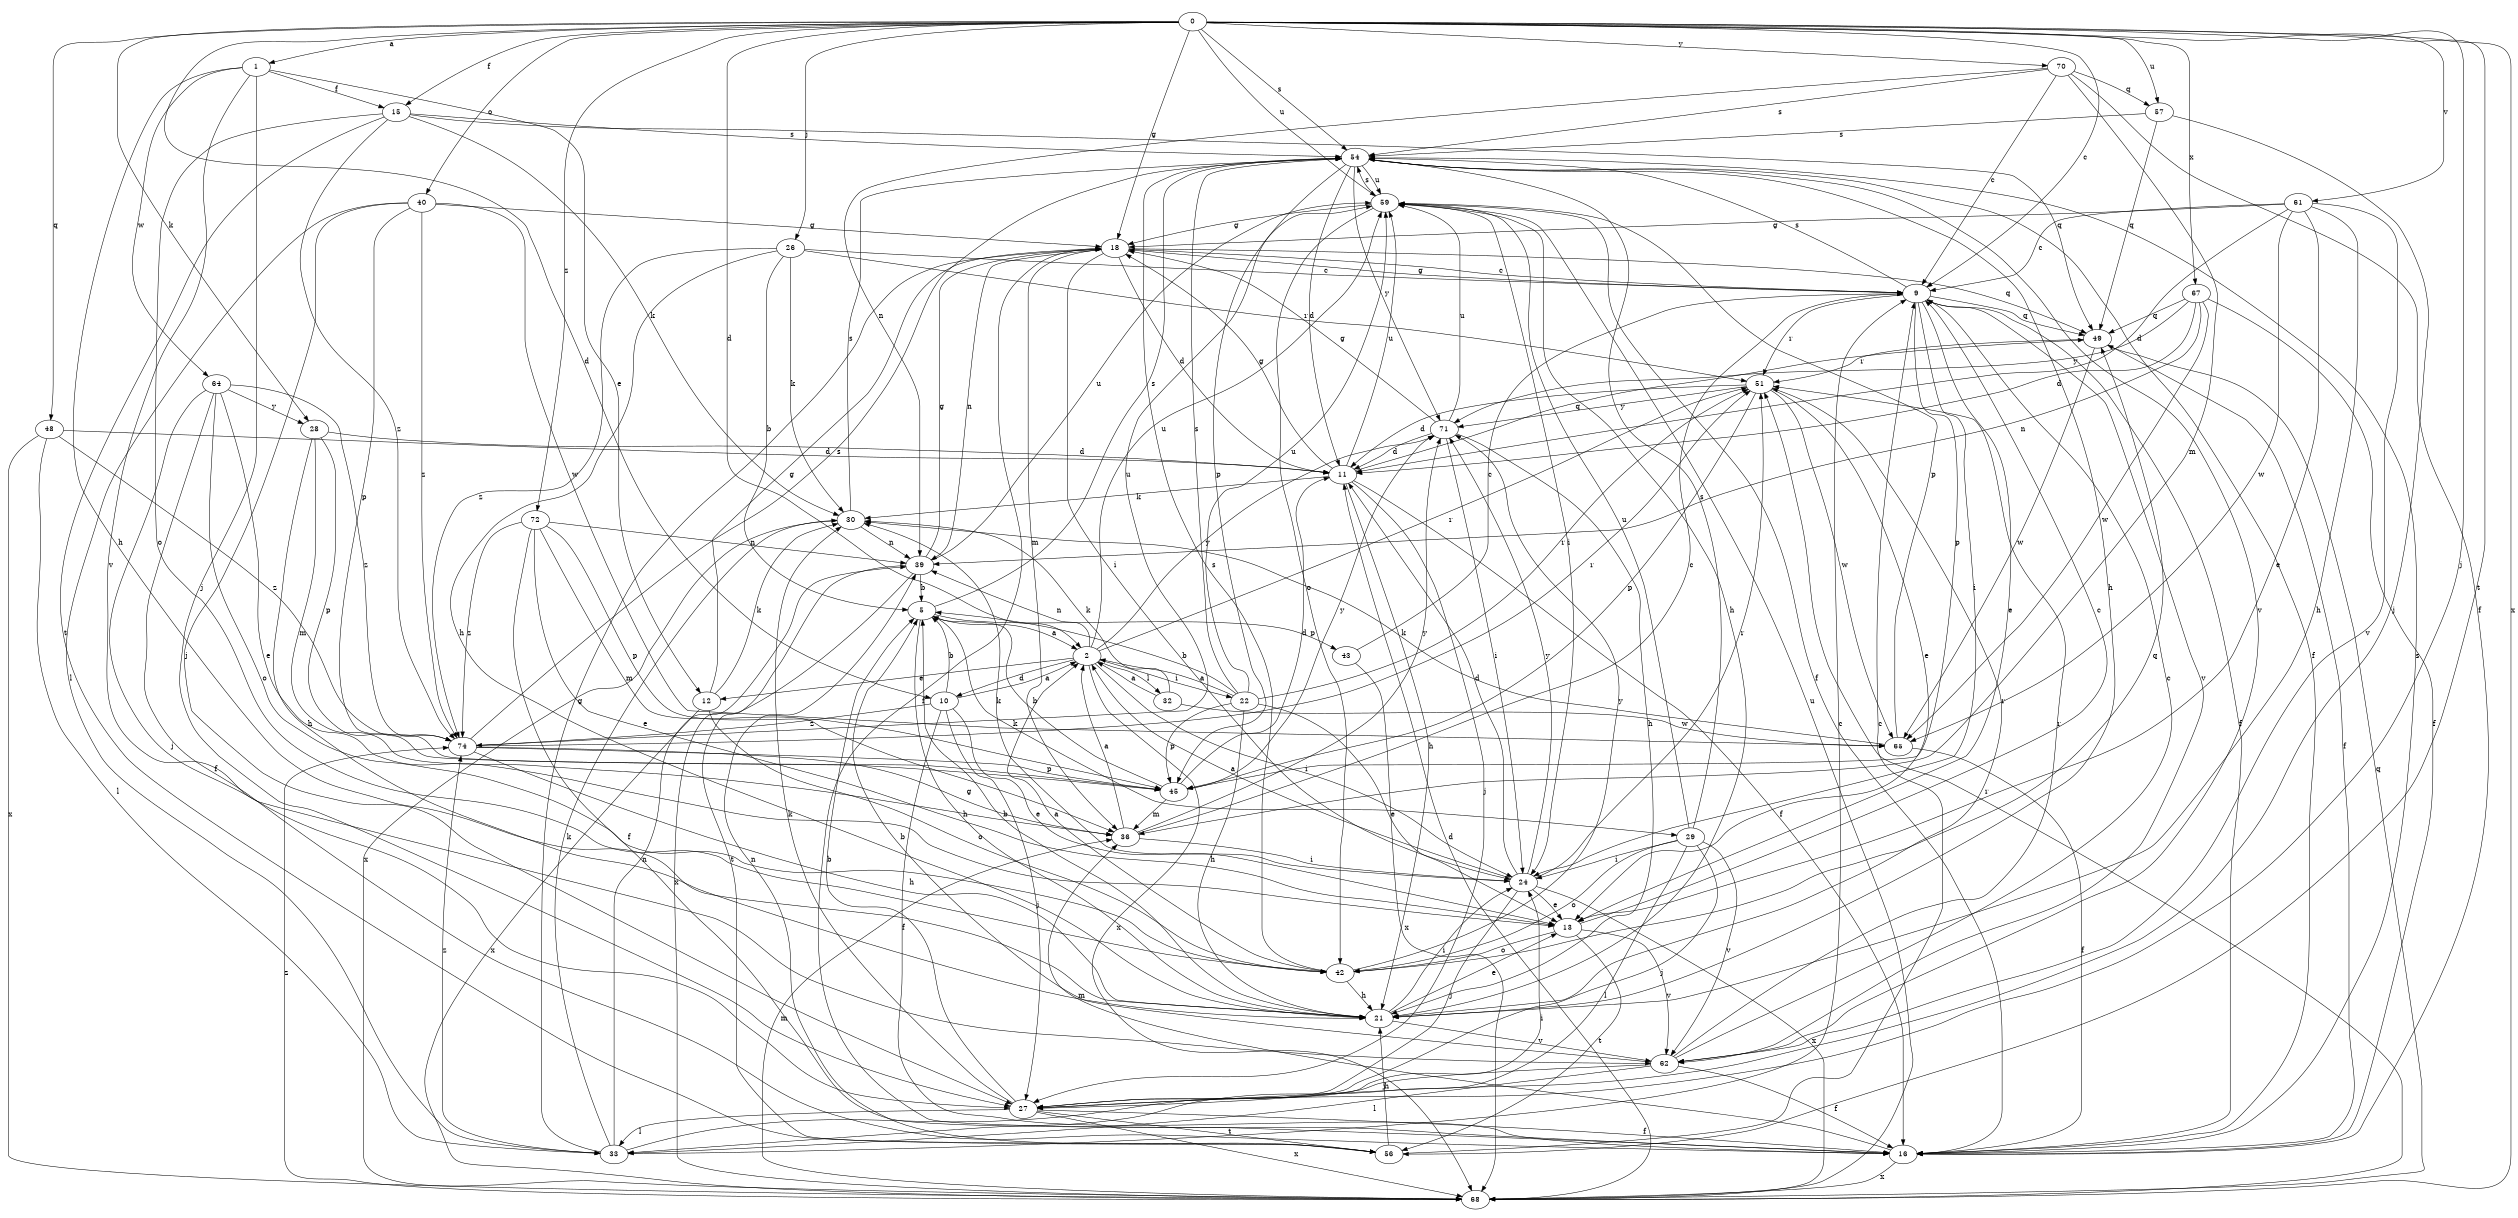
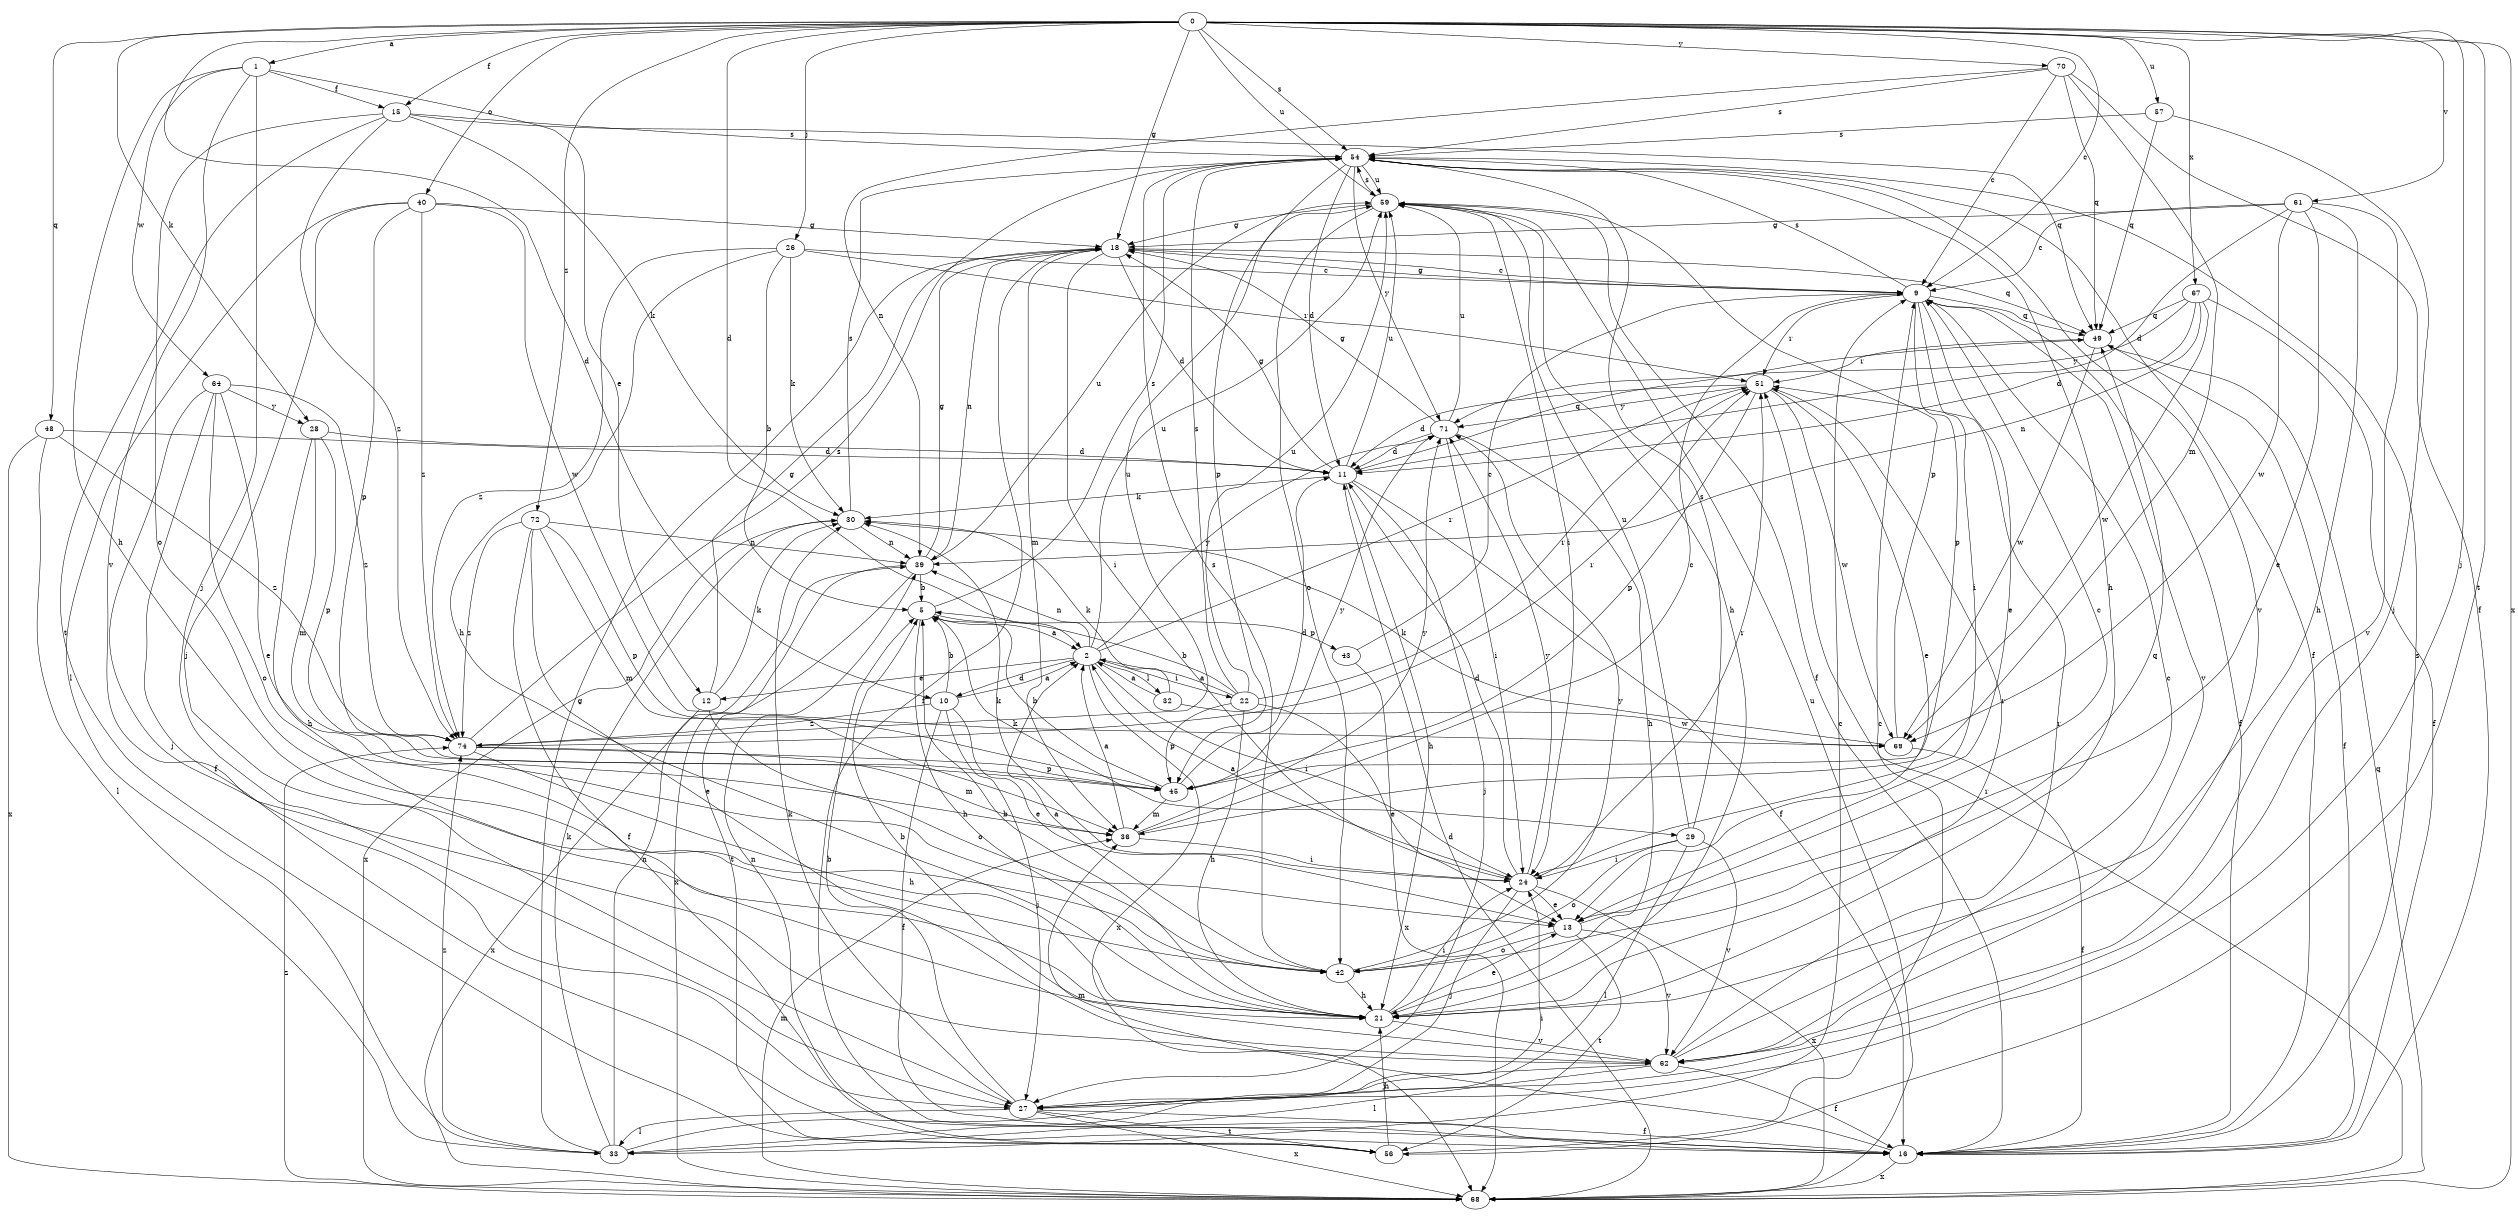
(2110, 85) -> (2094, 198)
(1898, 747) -> (1898, 747)
(969, 792) -> (969, 792)
(940, 814) -> (987, 955)
(1429, 1052) -> none
